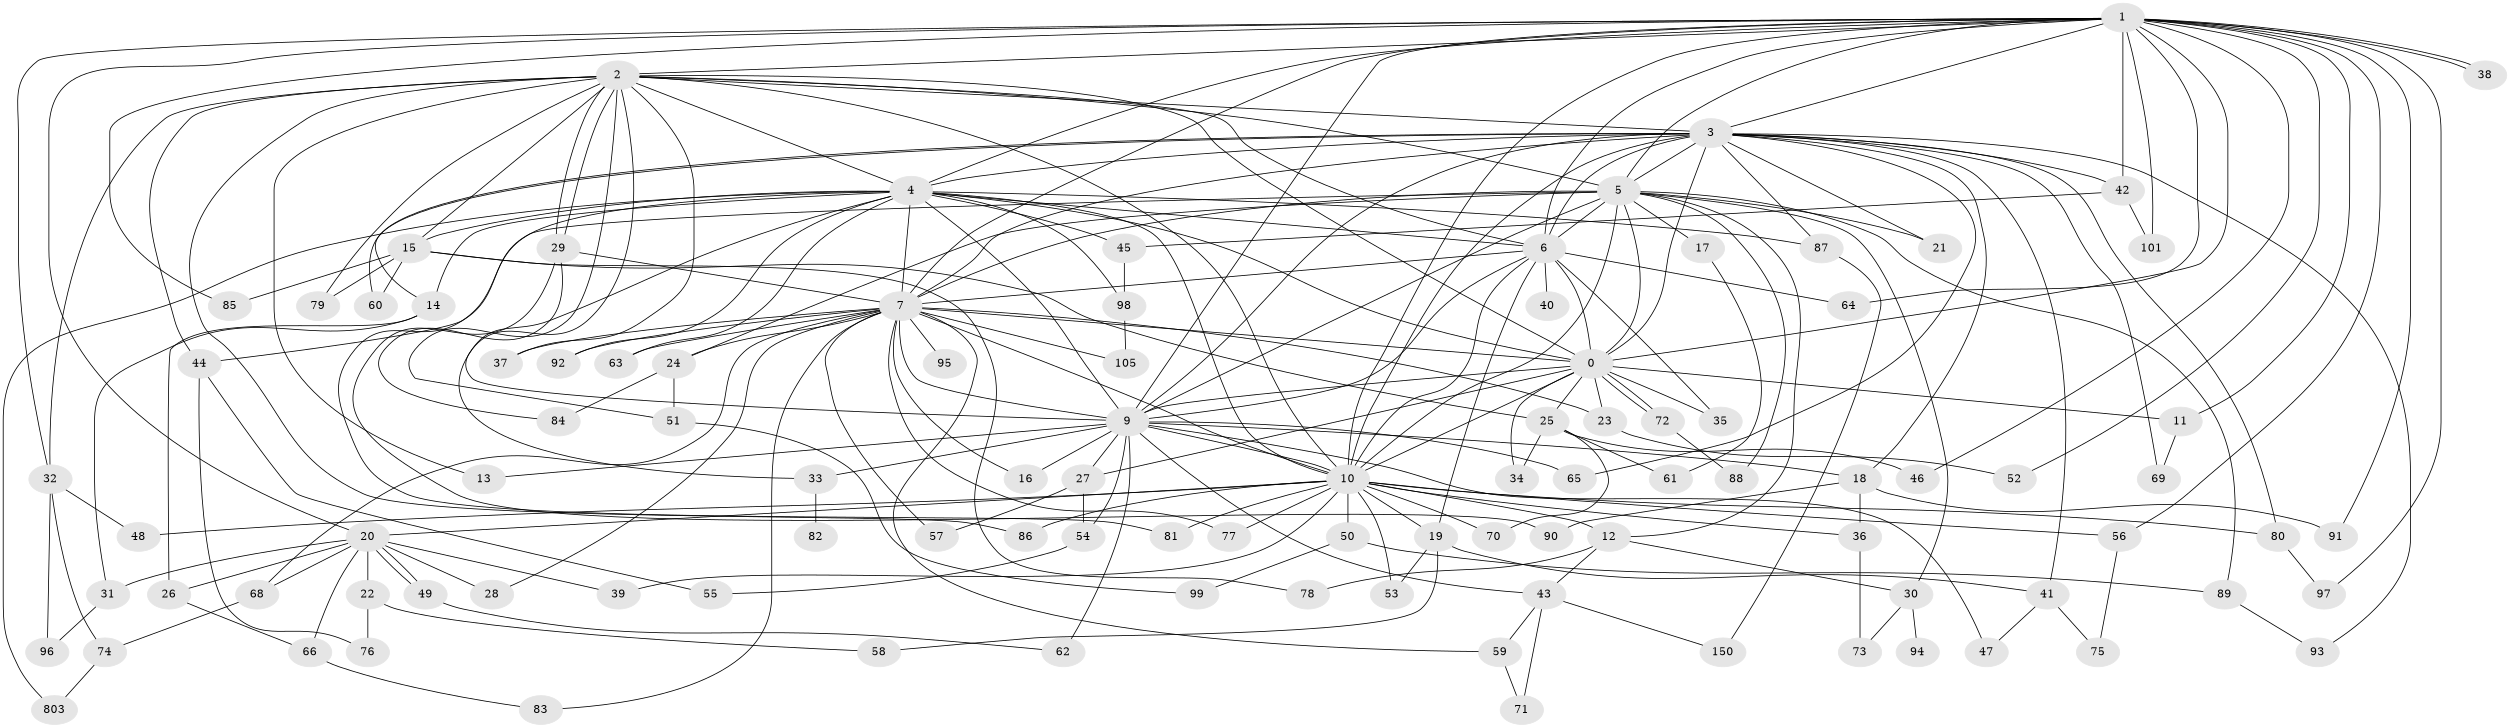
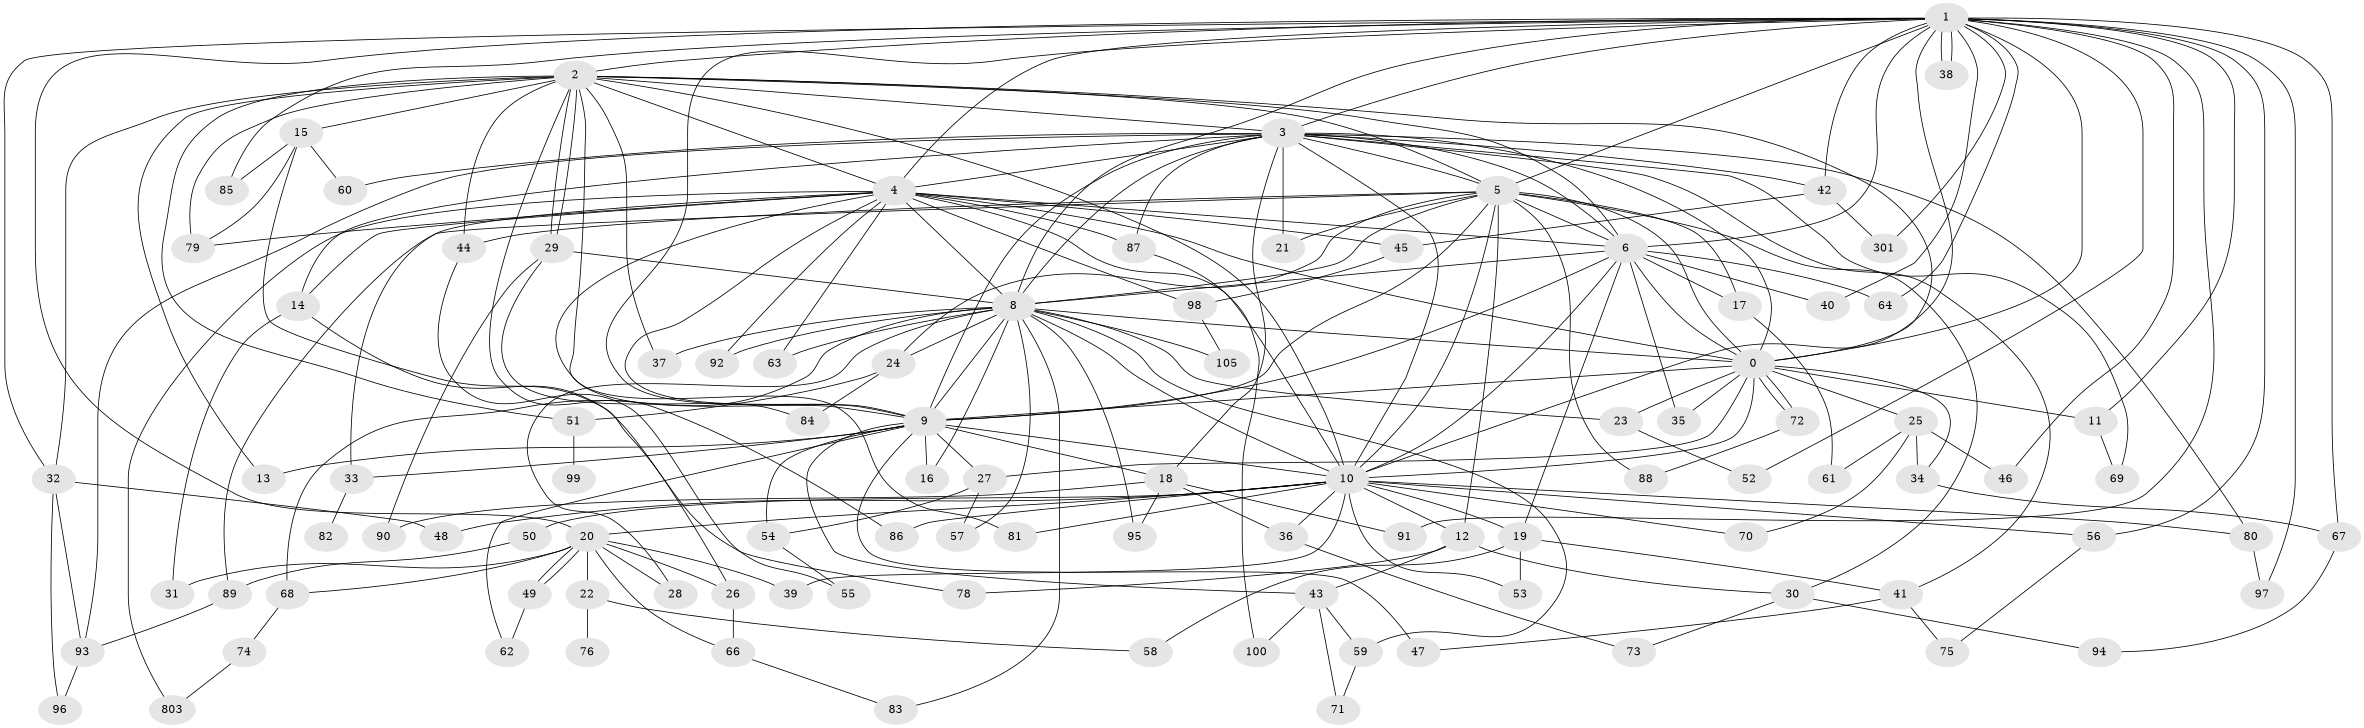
none -> (1959, 188)
(656, 201) -> (379, 229)
(2152, 248) -> (1884, 248)
none -> (1681, 276)
(987, 283) -> none
(901, 306) -> (1014, 306)
(1575, 479) -> none
none -> (1150, 508)
(1229, 537) -> none
none -> (2339, 537)
(209, 552) -> none
(1273, 566) -> none
(66, 569) -> (68, 566)
(78, 623) -> (71, 681)
(1723, 652) -> (1257, 652)
